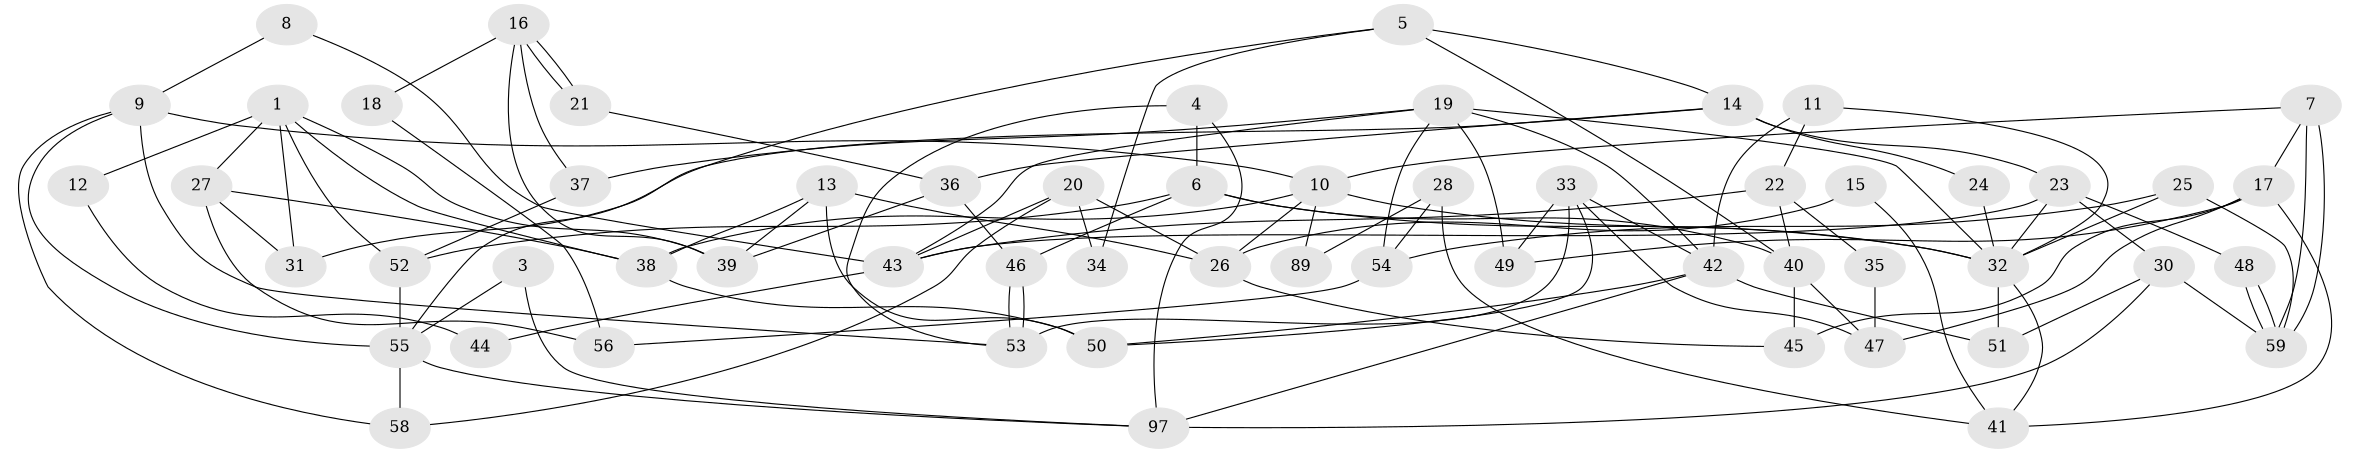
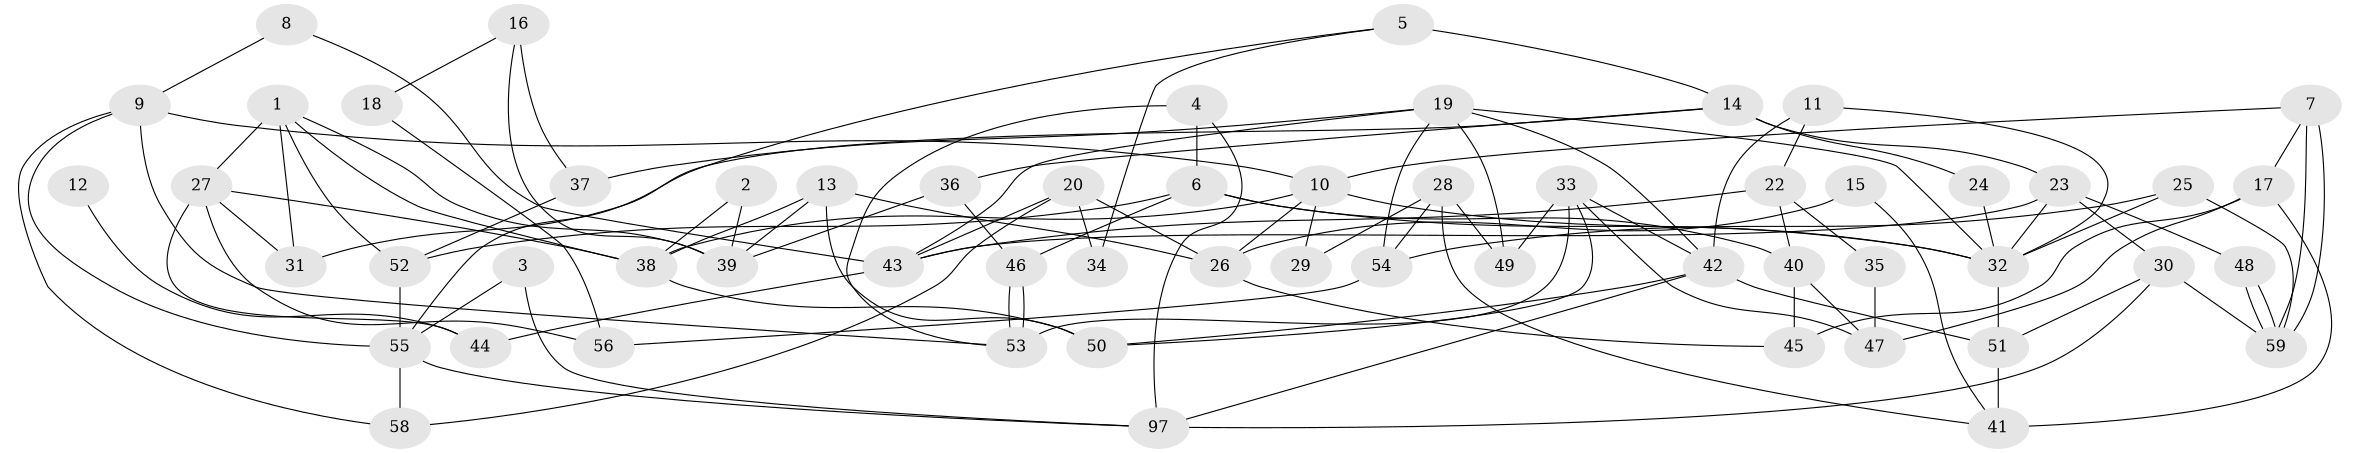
(580, 105) -> none
(1594, 135) -> none
(178, 146) -> none
none -> (746, 186)
(1925, 241) -> (1474, 226)
(1301, 267) -> (1301, 267)
none -> (270, 315)
(2043, 347) -> (1998, 388)
